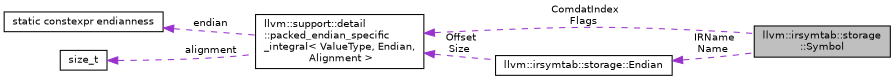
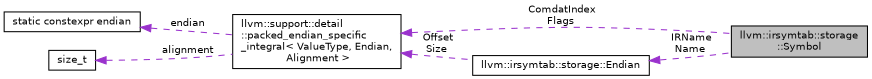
(84, 22) -> (72, 22)
